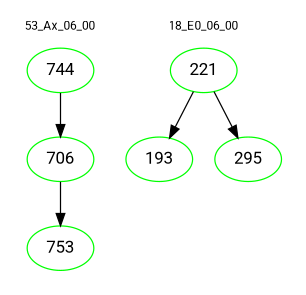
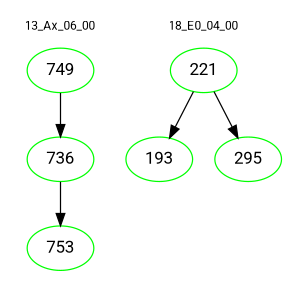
(61, 27) -> (61, 27)
(204, 27) -> (204, 27)
(61, 70) -> (61, 70)
(61, 159) -> (61, 159)
